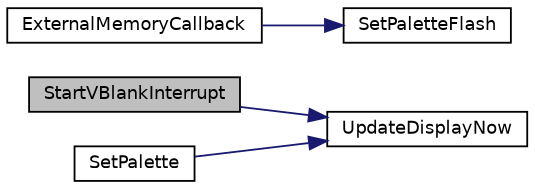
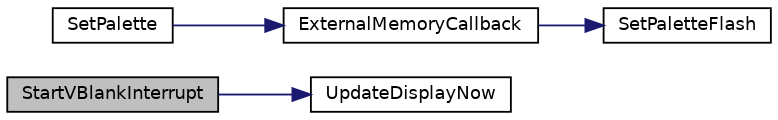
(252, 150) -> (219, 25)
